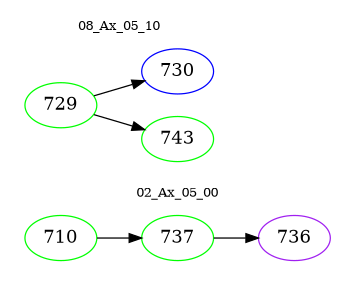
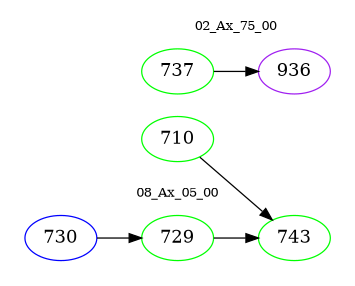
(119, 27) -> (178, 194)
(113, 90) -> (113, 238)
(178, 194) -> (236, 27)
(113, 238) -> (237, 190)
(294, 238) -> (294, 71)
